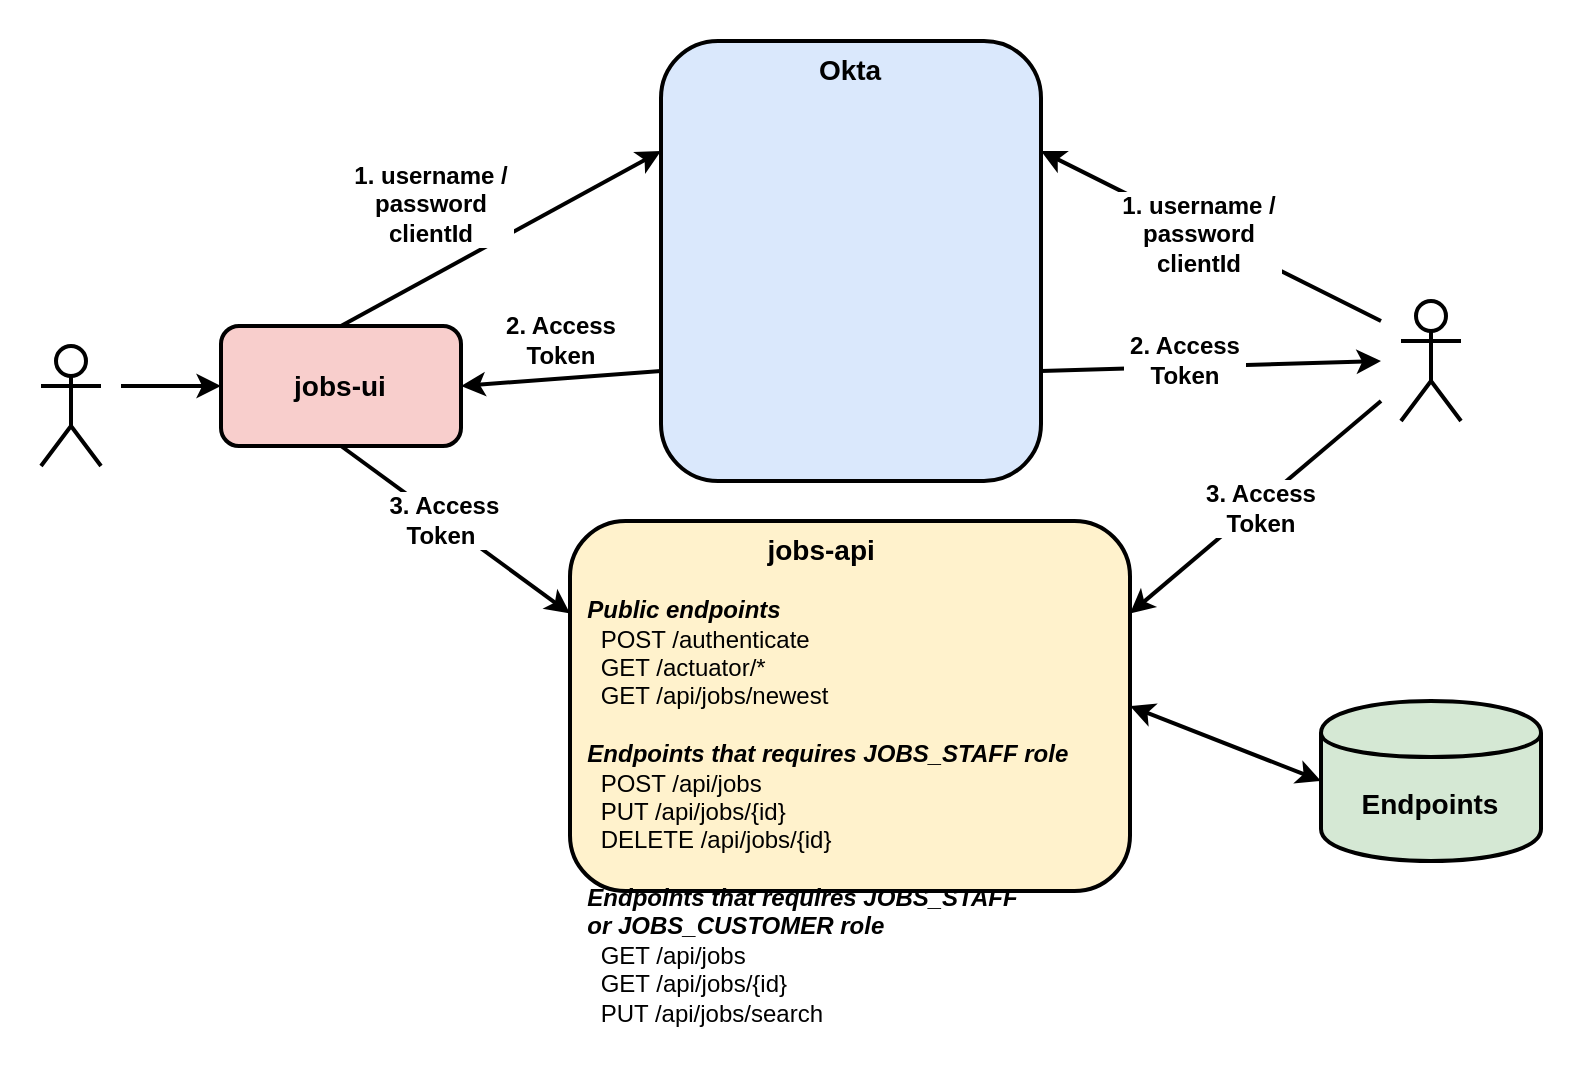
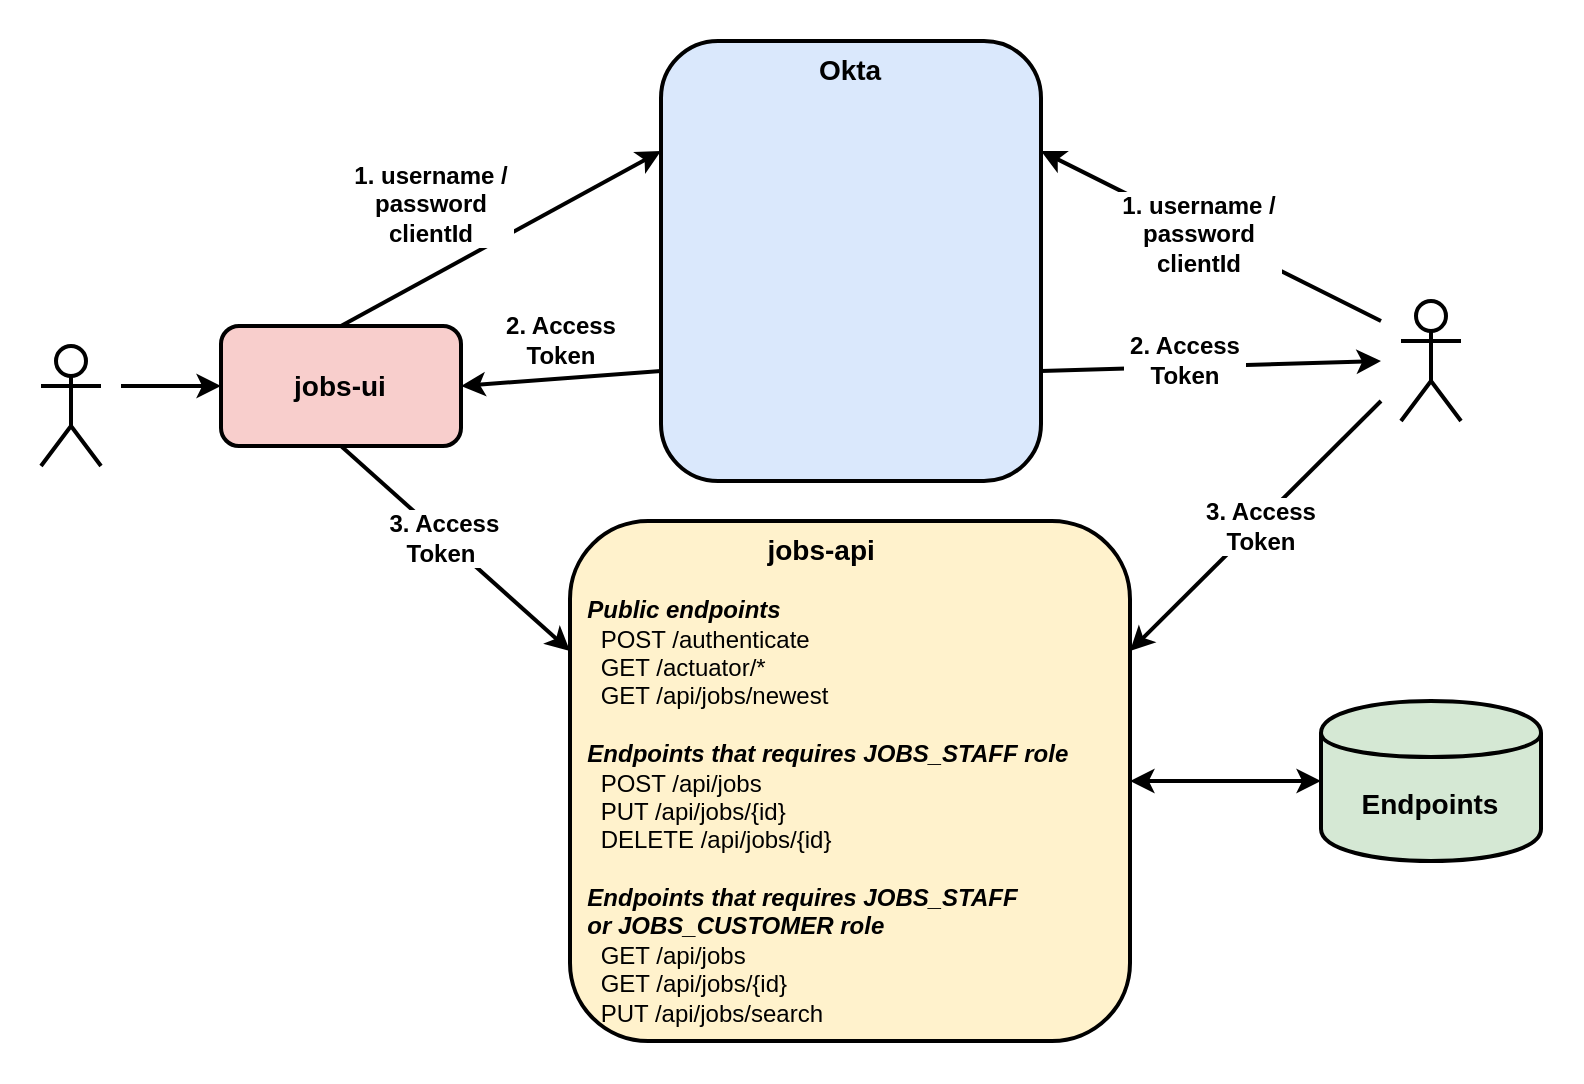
(850, 706) -> (850, 781)
